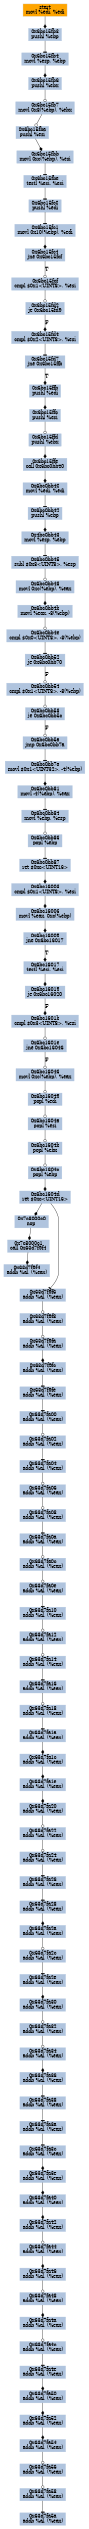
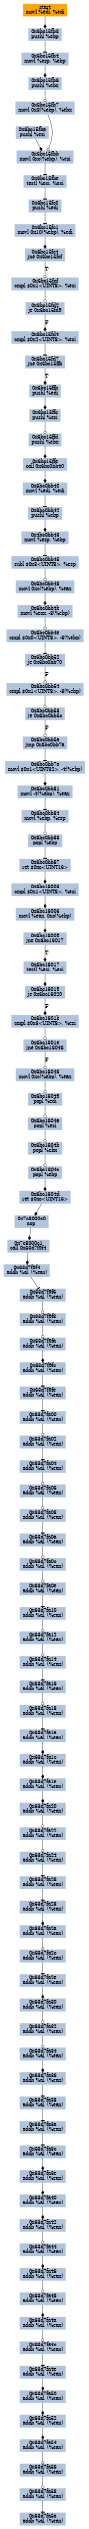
(39, 119) -> (52, 131)
(59, 1246) -> (34, 1282)
